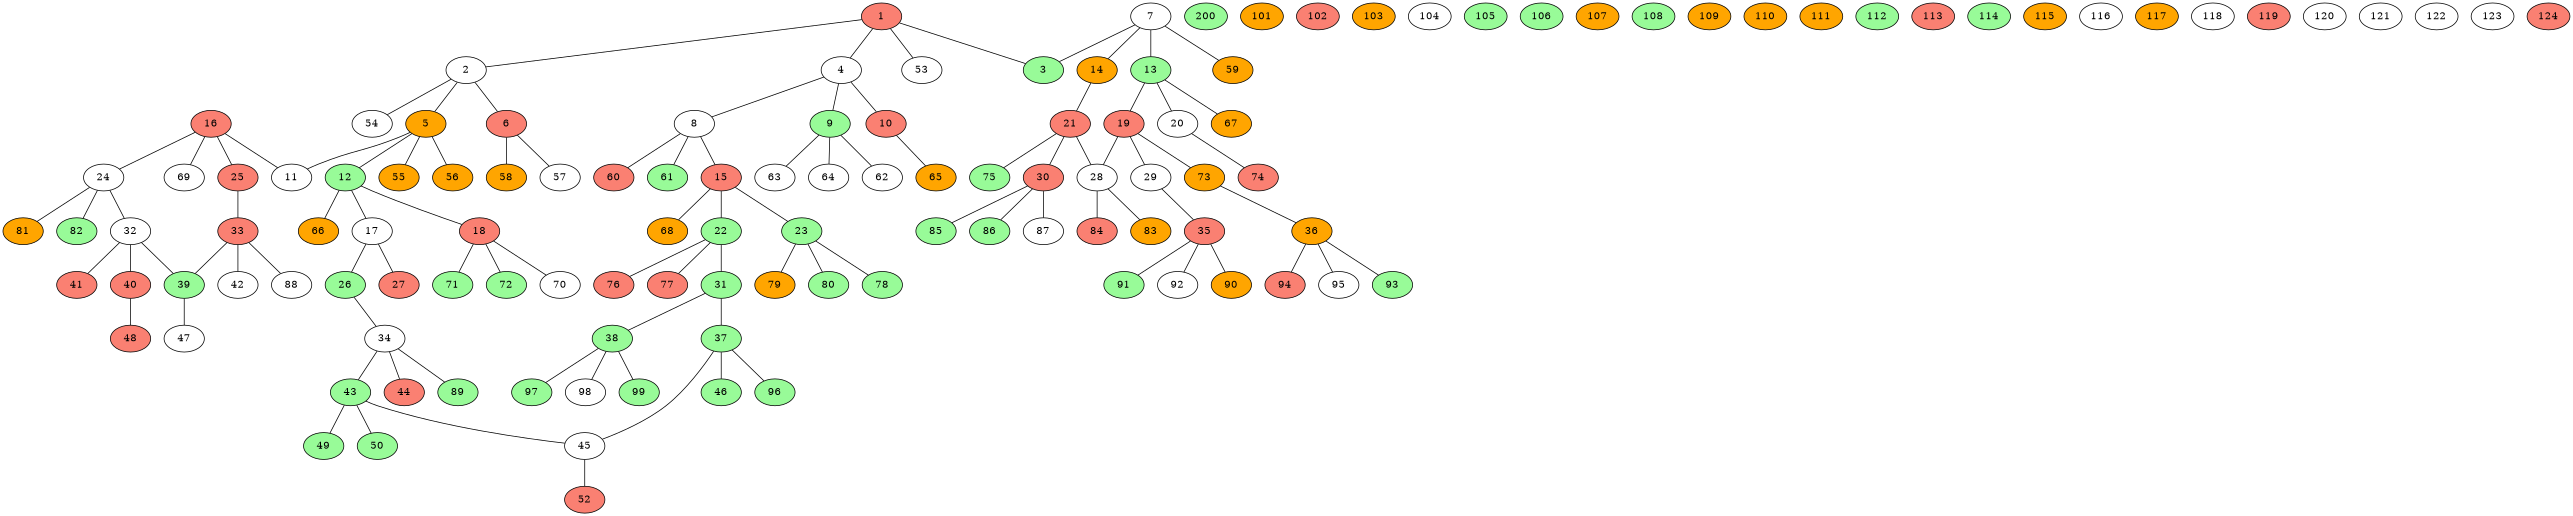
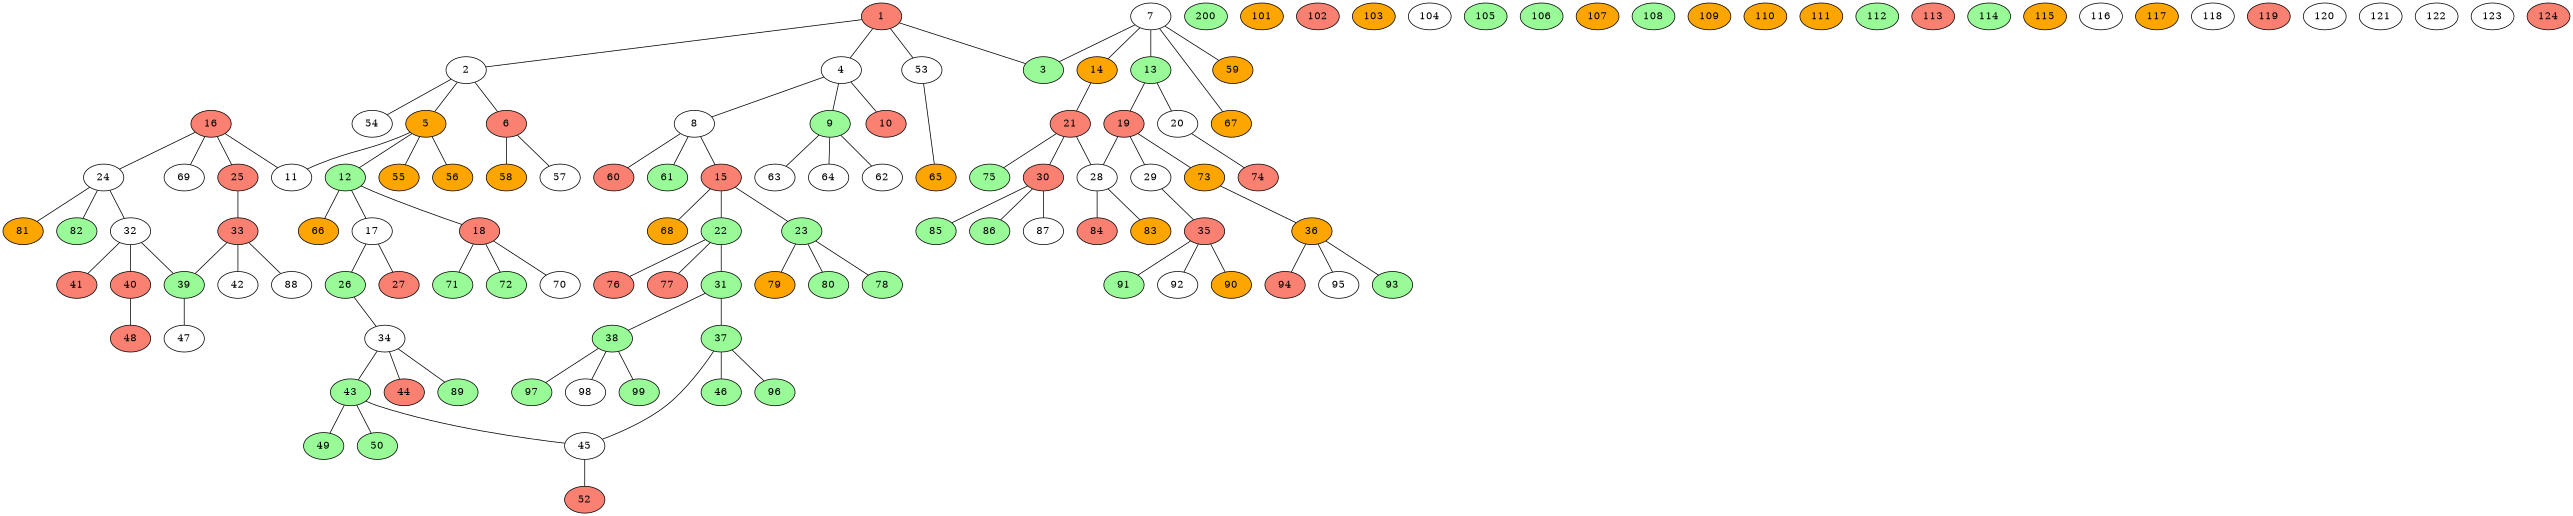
(1191, 97) -> (1191, 70)
(911, 151) -> (929, 124)
